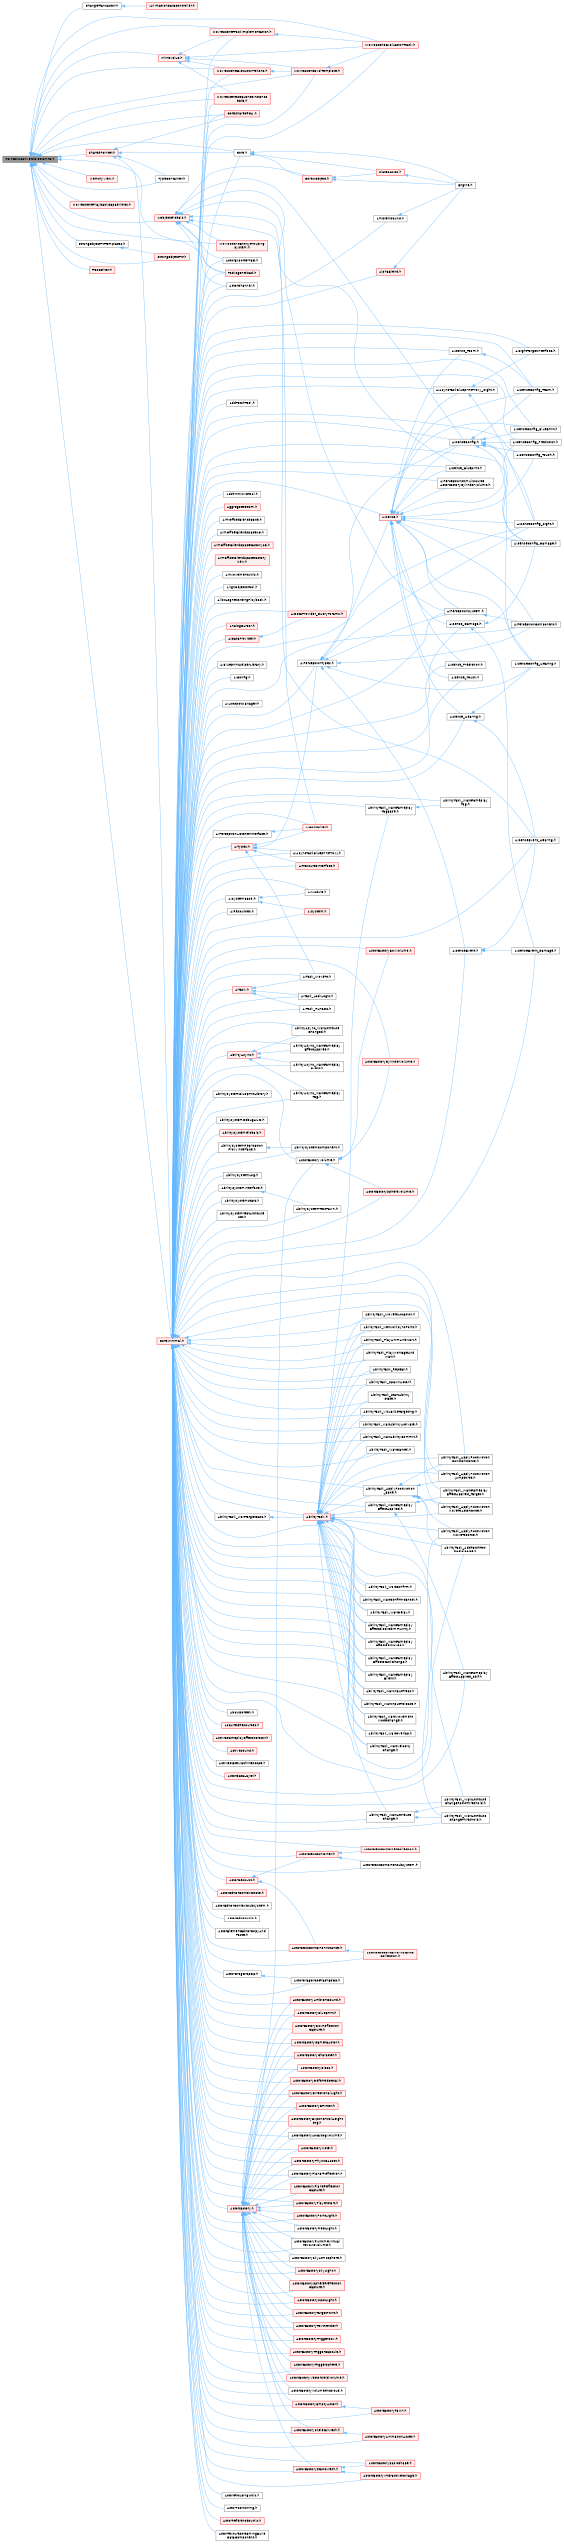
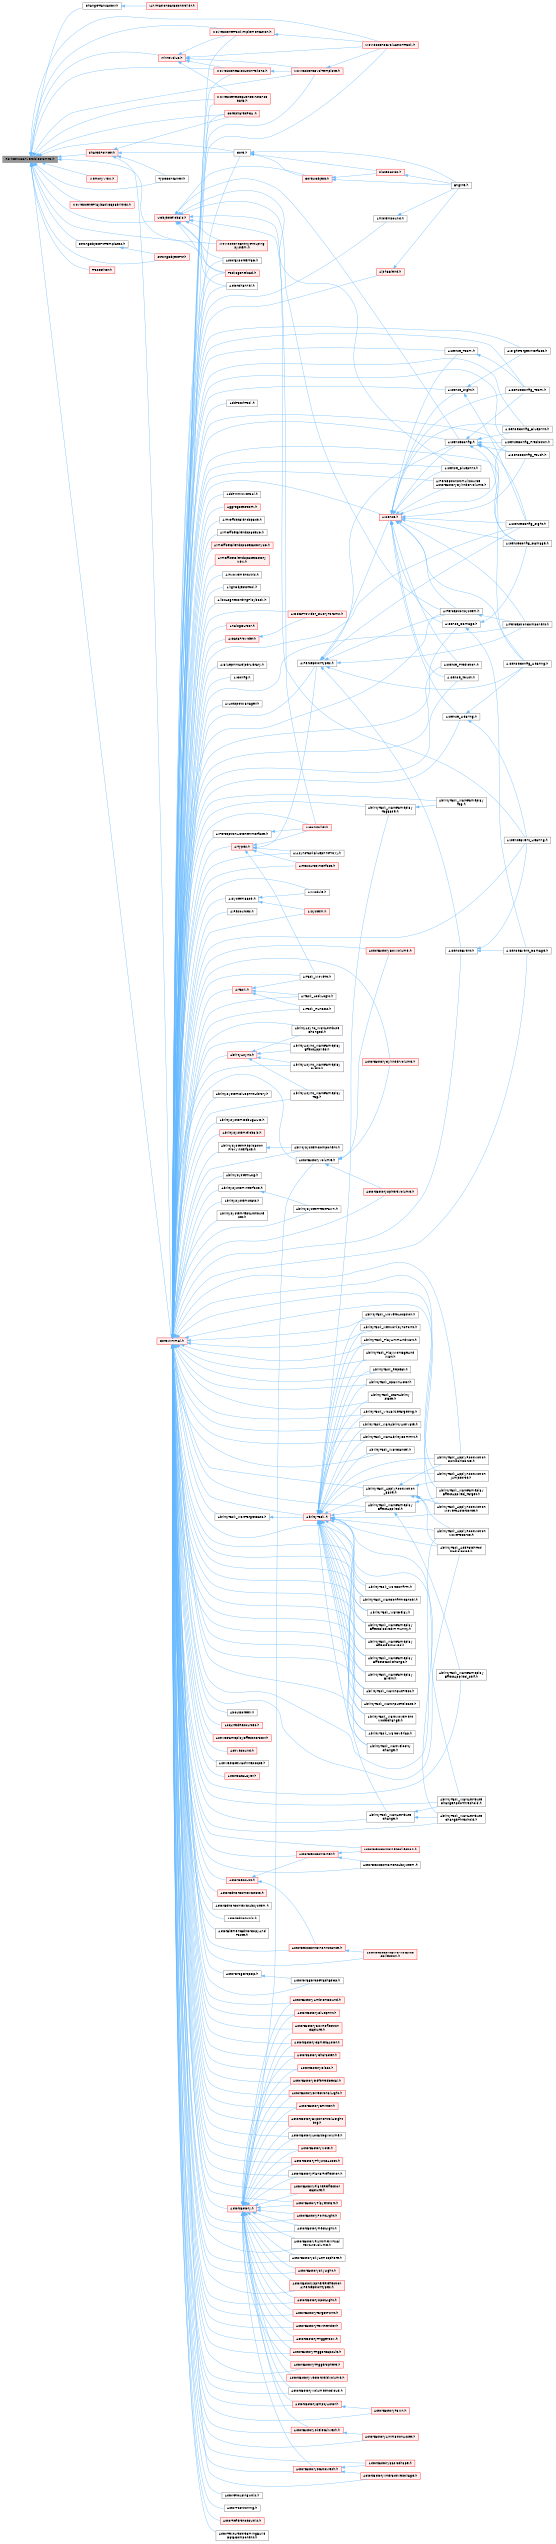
(466, 390) -> (461, 390)
(317, 2286) -> (317, 2286)
